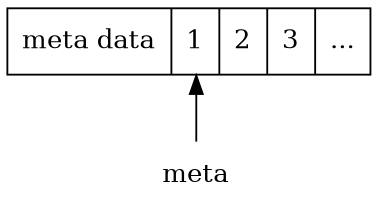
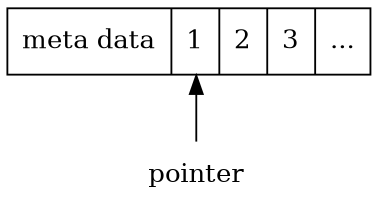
(196, 175) -> (196, 175)
